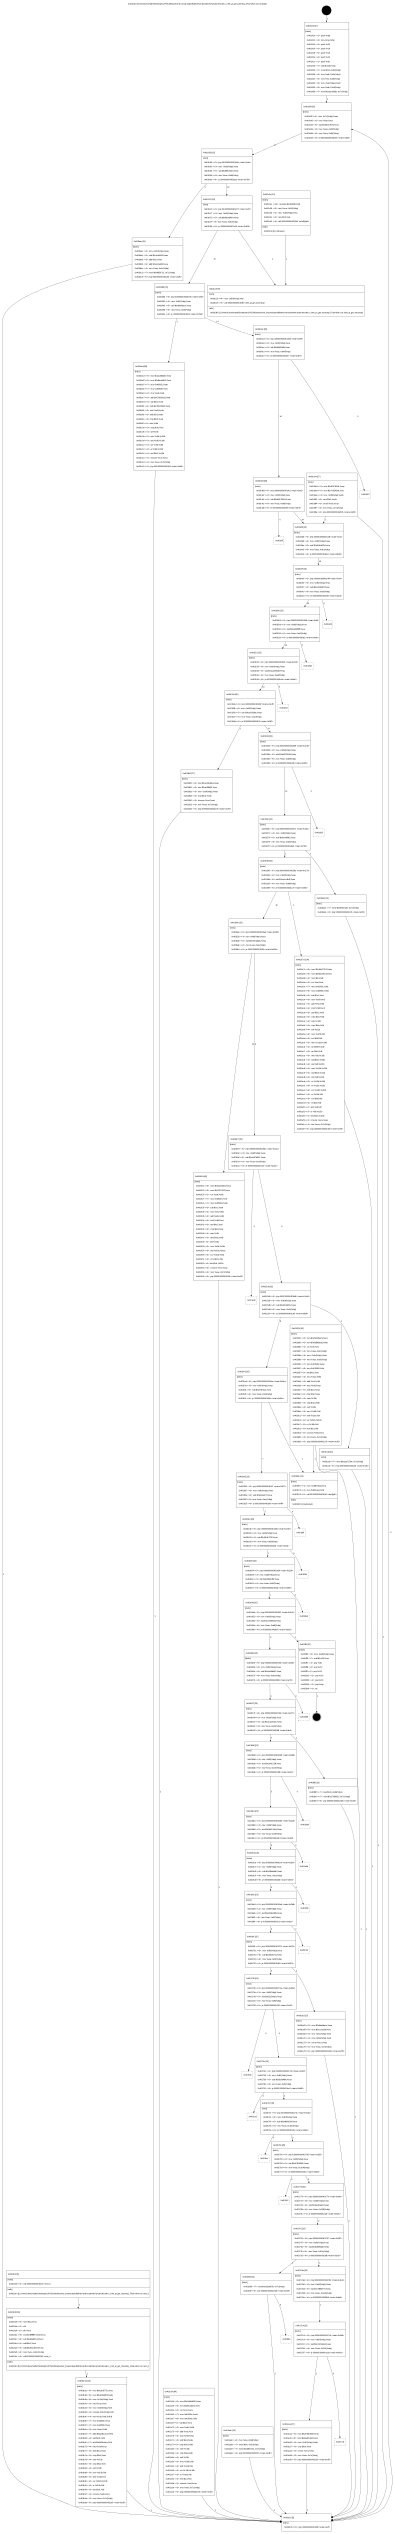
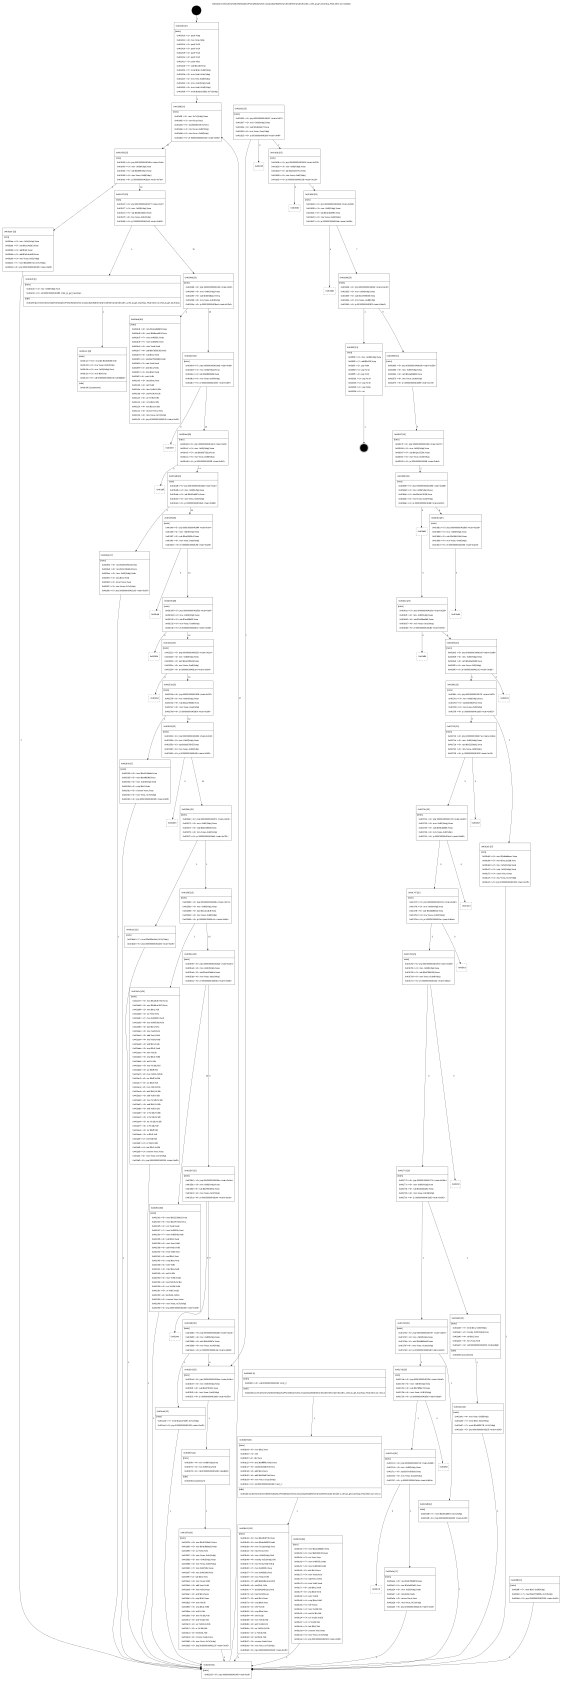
(286, 259) -> (102, 326)
(325, 519) -> (151, 527)
none -> (475, 1337)
(262, 1437) -> (245, 754)
(314, 1458) -> (205, 1506)
(154, 1553) -> none
(304, 1717) -> none
(308, 1755) -> none
(271, 1845) -> (422, 566)
(282, 2314) -> (435, 1431)
